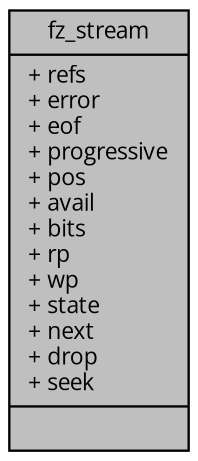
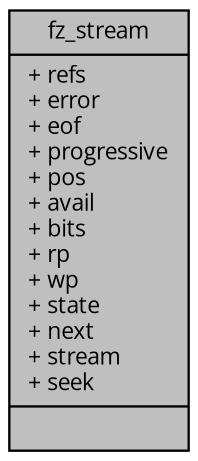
(64, 358) -> (75, 358)
